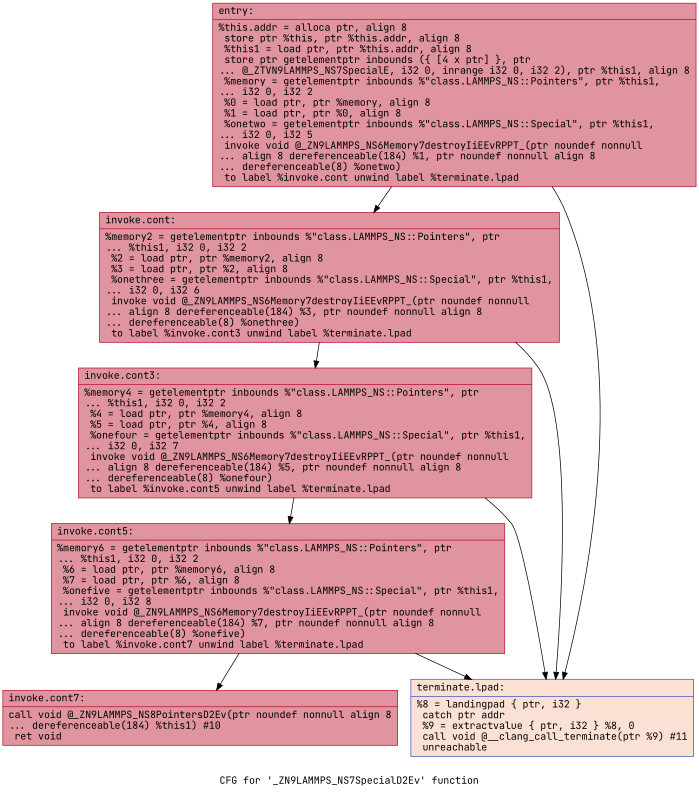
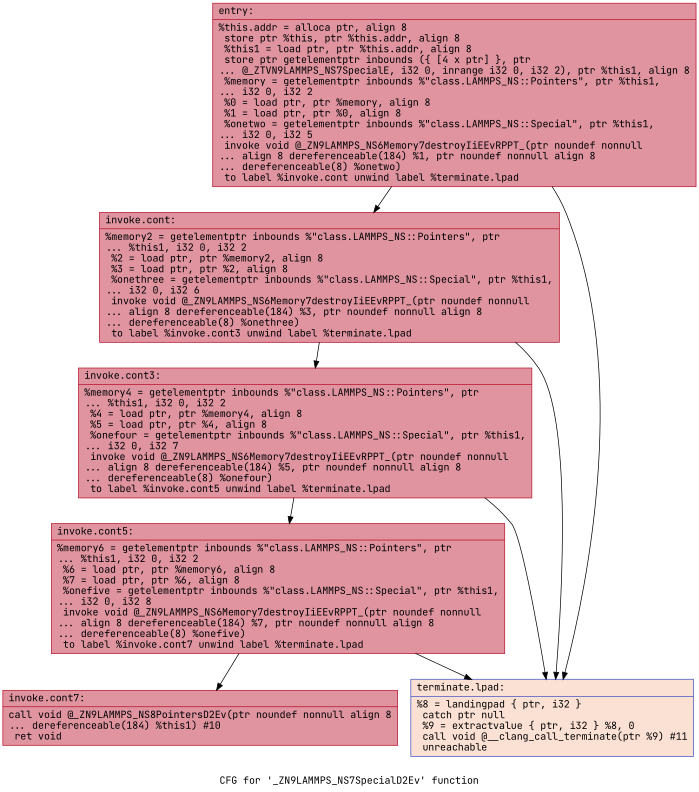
(461, 715) -> (461, 715)
